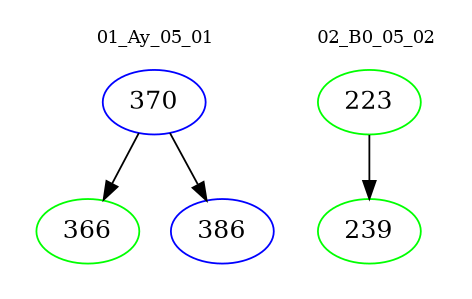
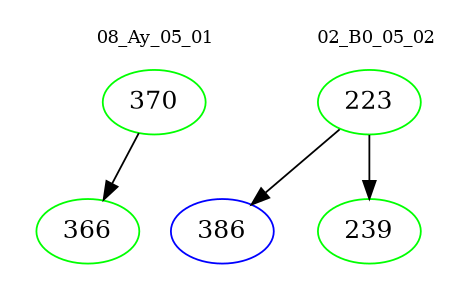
(155, 39) -> (155, 39)
(154, 102) -> (154, 102)
(184, 159) -> (316, 150)
